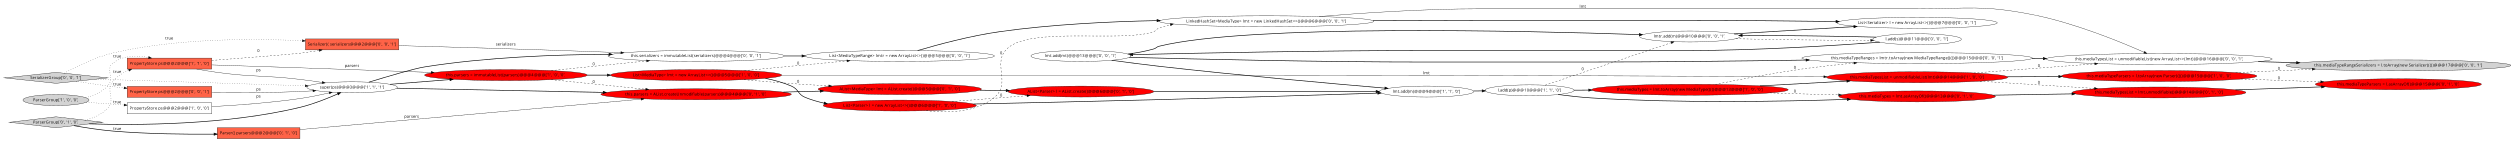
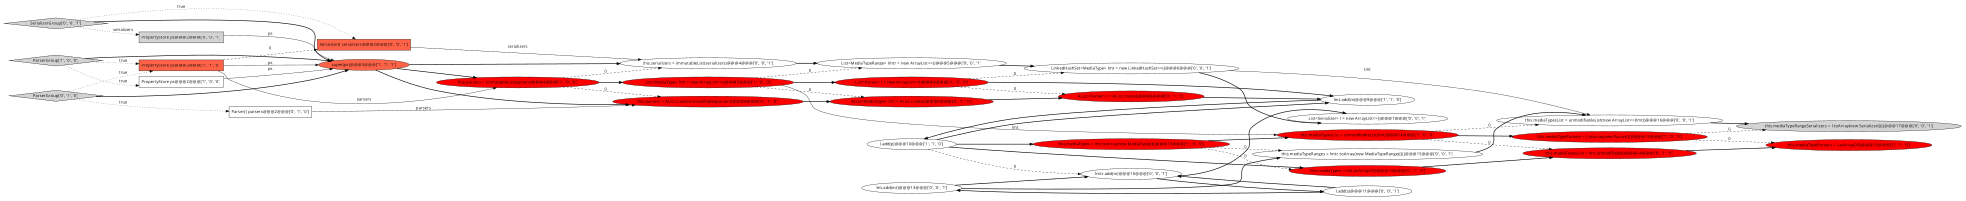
(1803, 40) -> (1238, 187)
none -> (207, 55)
(1262, 77) -> (1130, 114)
(201, 82) -> (222, 20)
(117, 84) -> (123, 30)
(352, 87) -> (364, 65)
(169, 92) -> (181, 37)
(56, 100) -> (56, 61)
(144, 133) -> (150, 108)
(259, 133) -> (270, 112)
